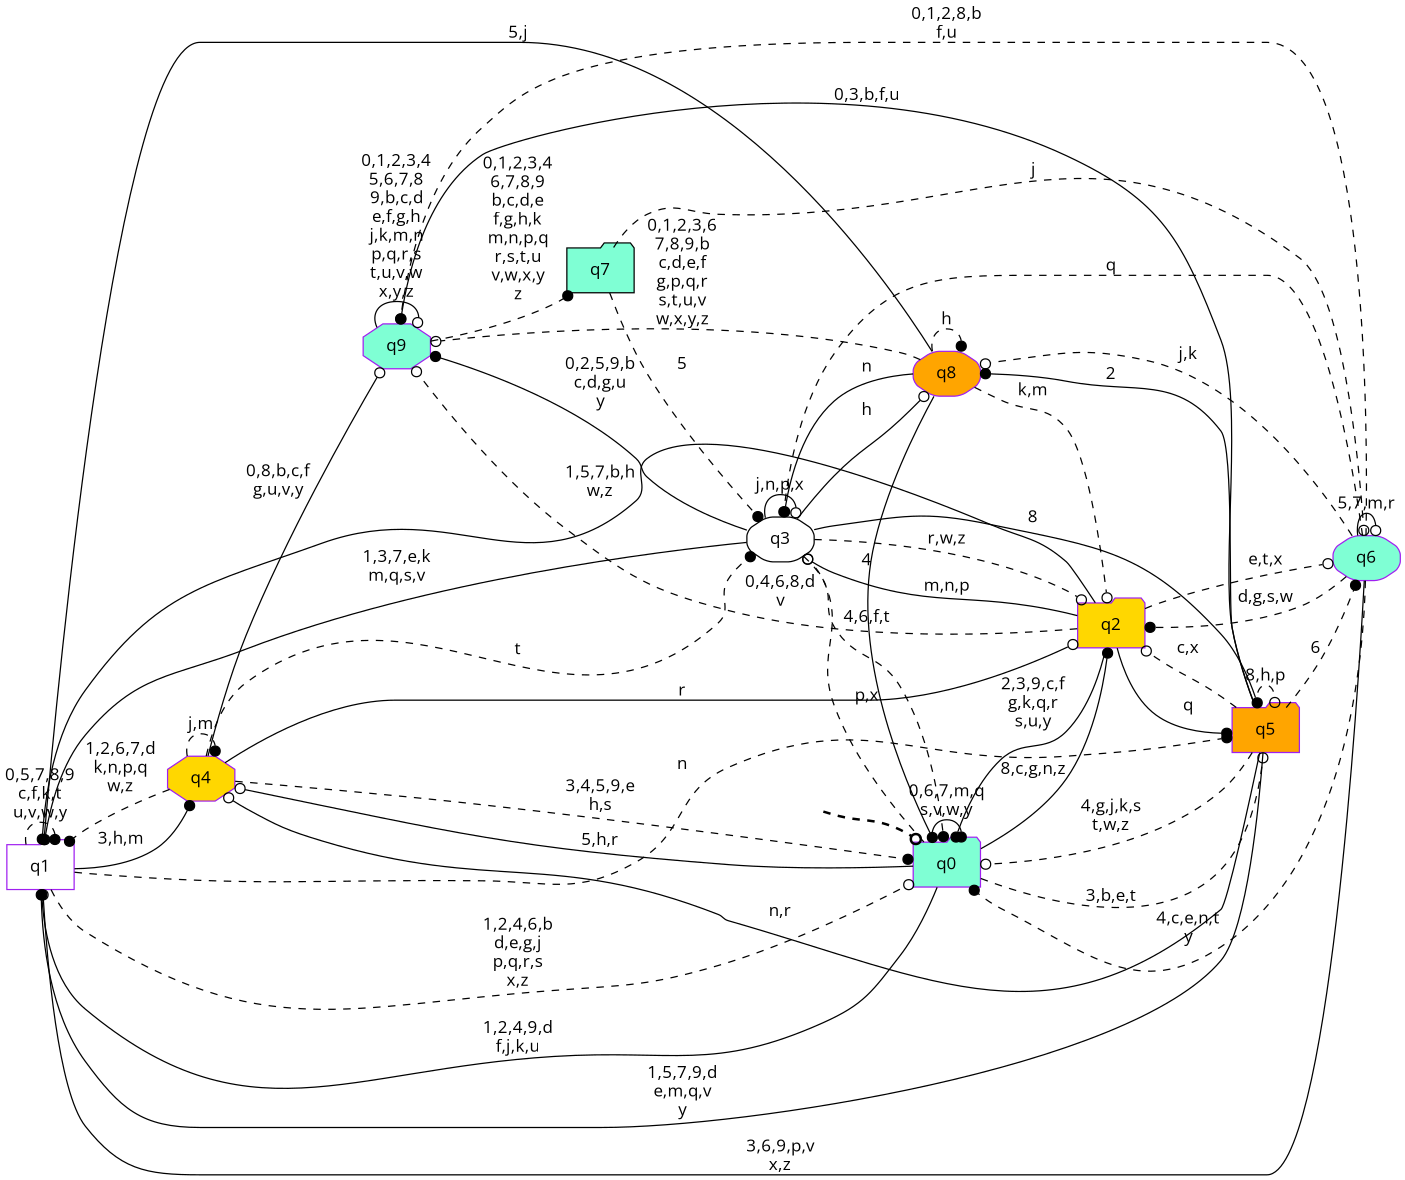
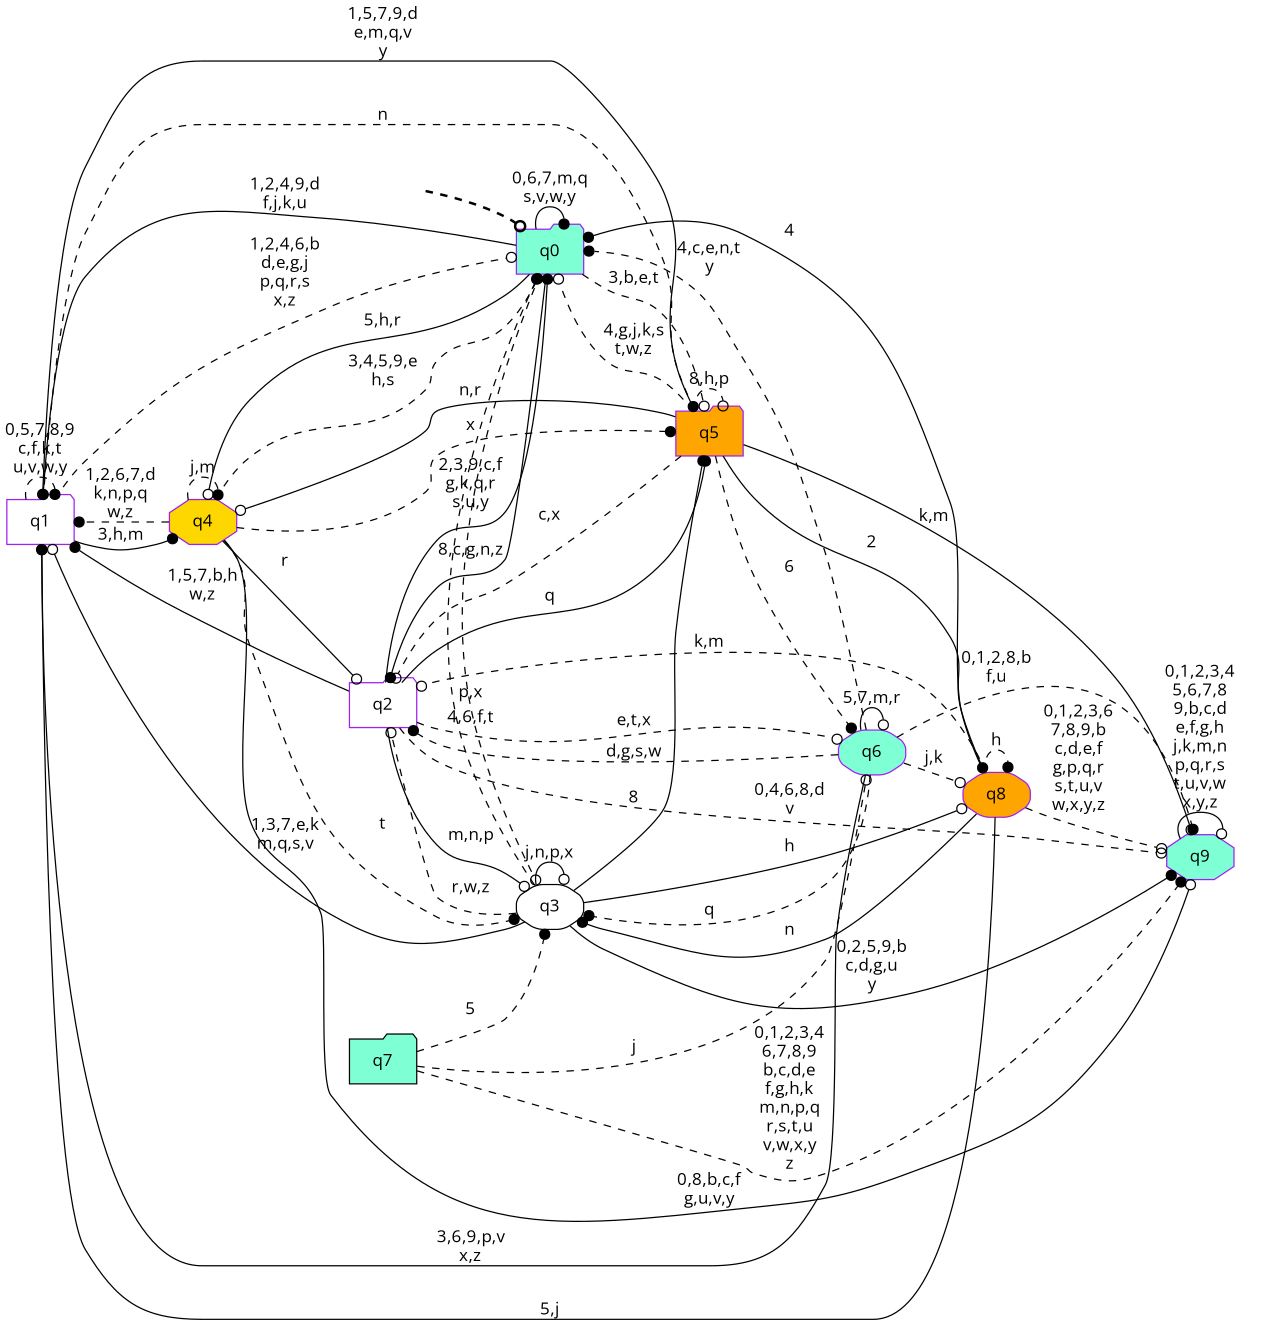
(867, 95) -> (934, 516)
(499, 325) -> (841, 1167)
none -> (435, 458)
(1111, 625) -> (383, 705)
